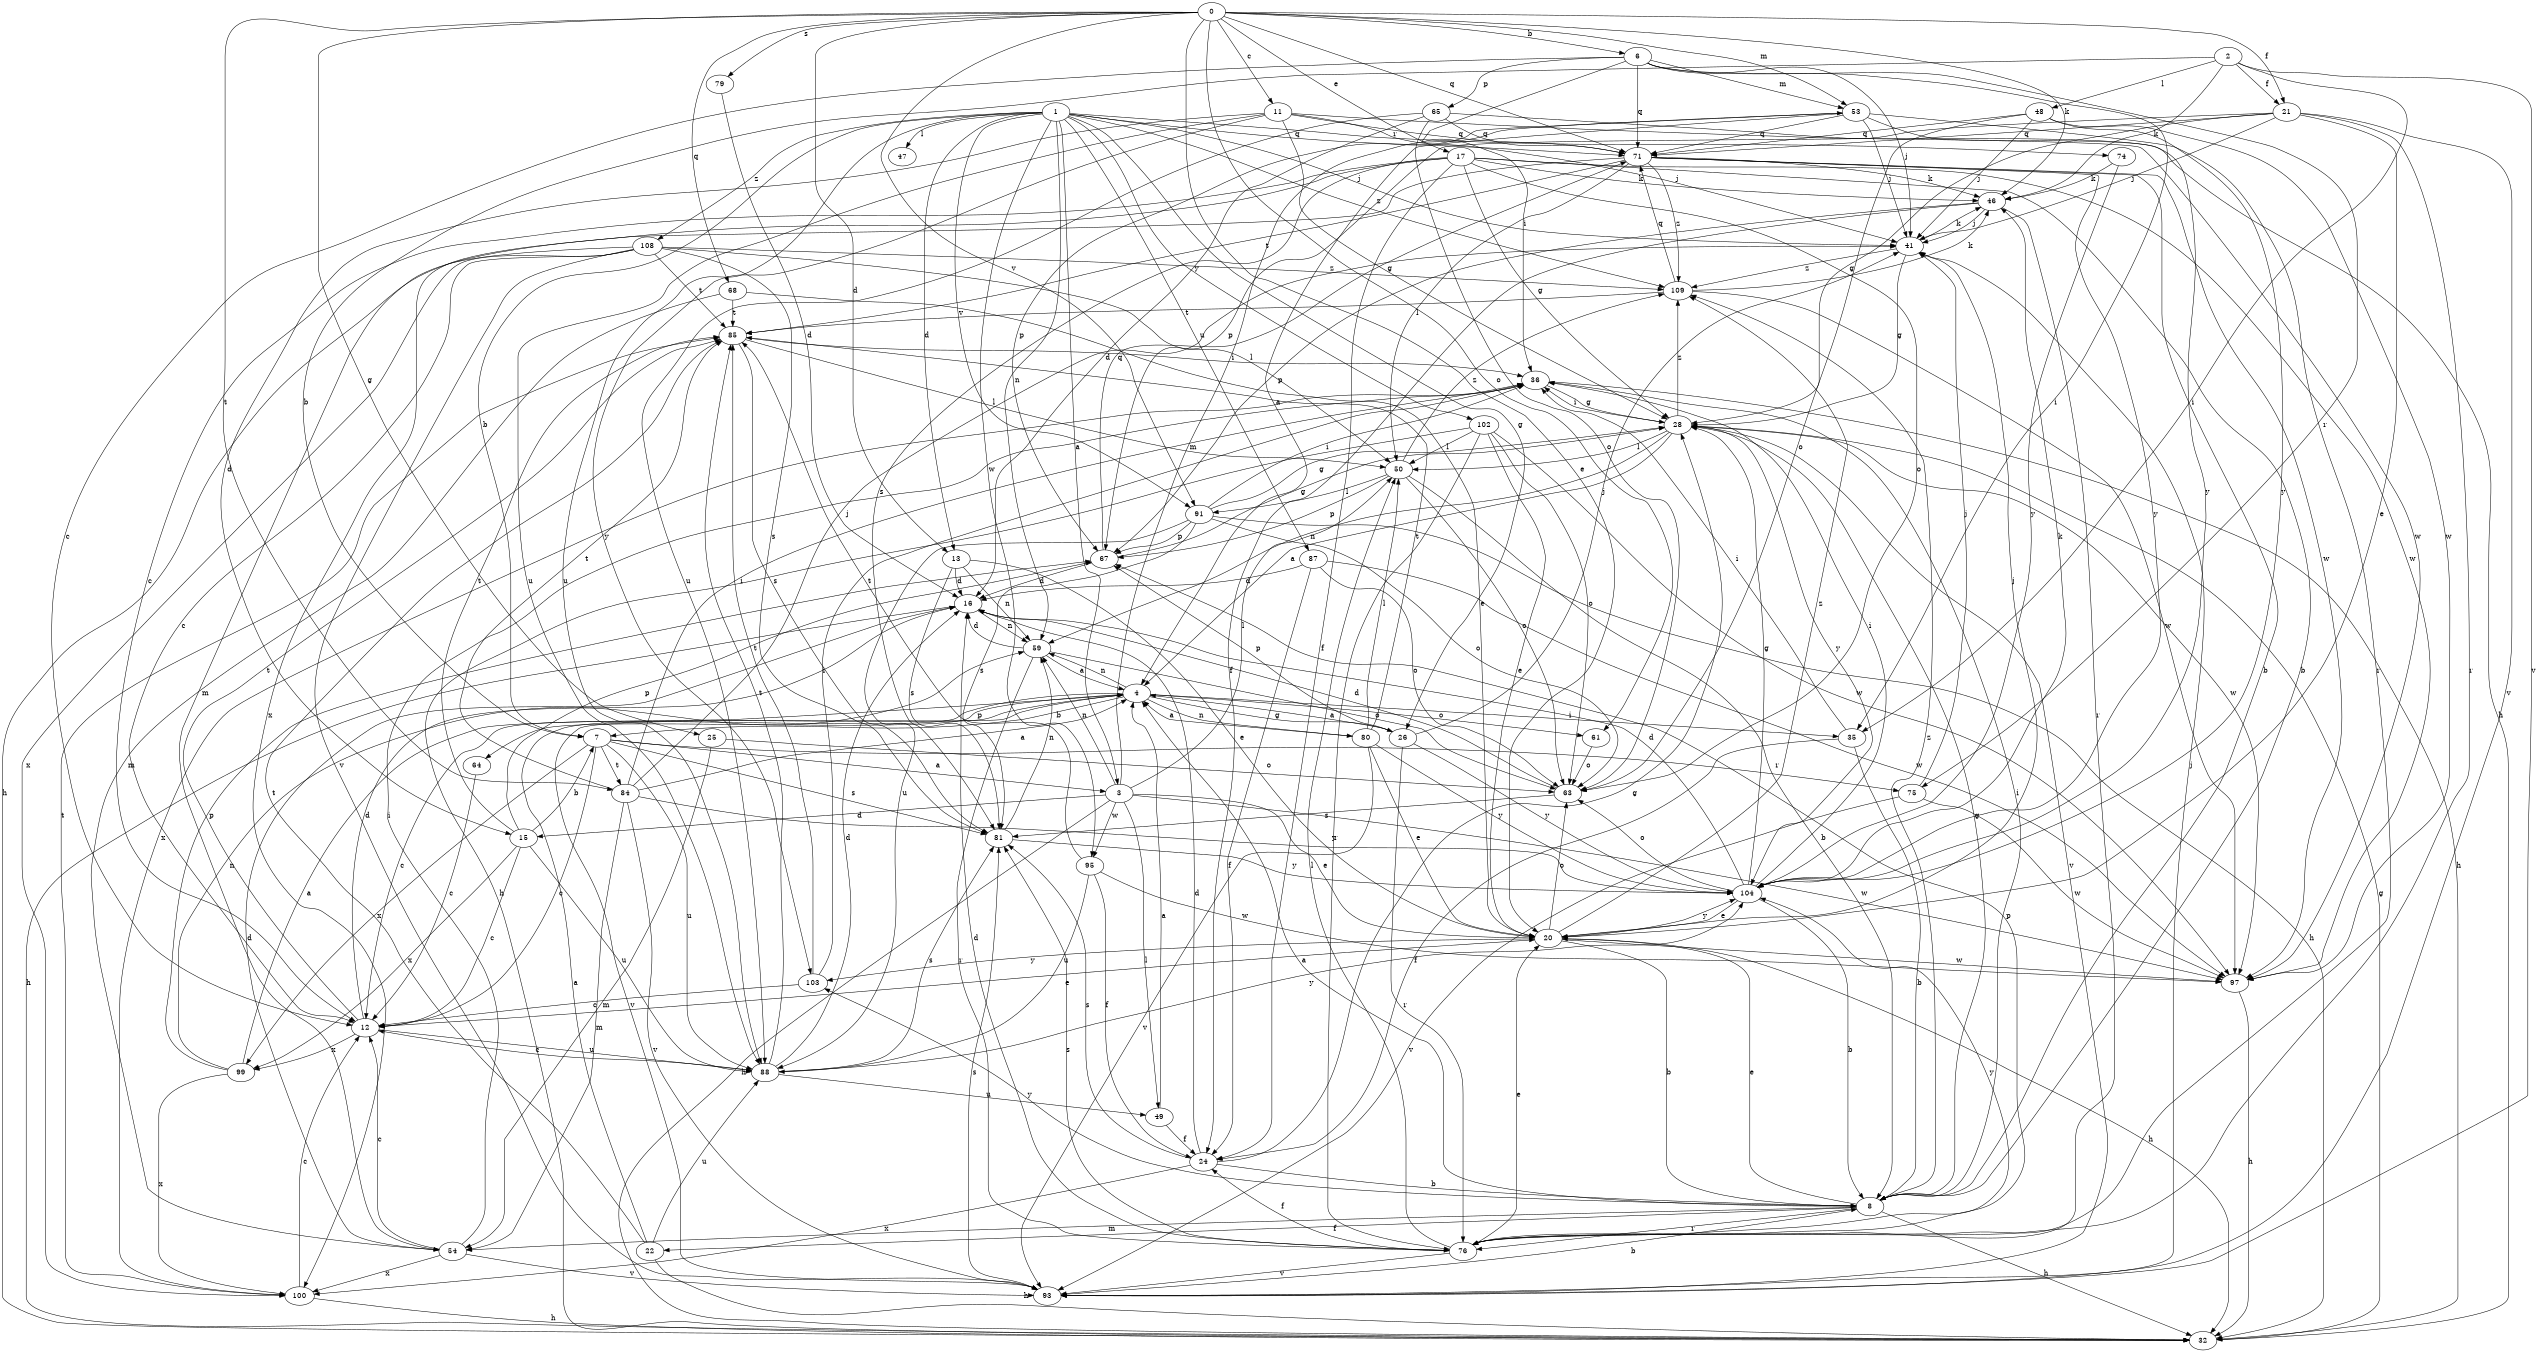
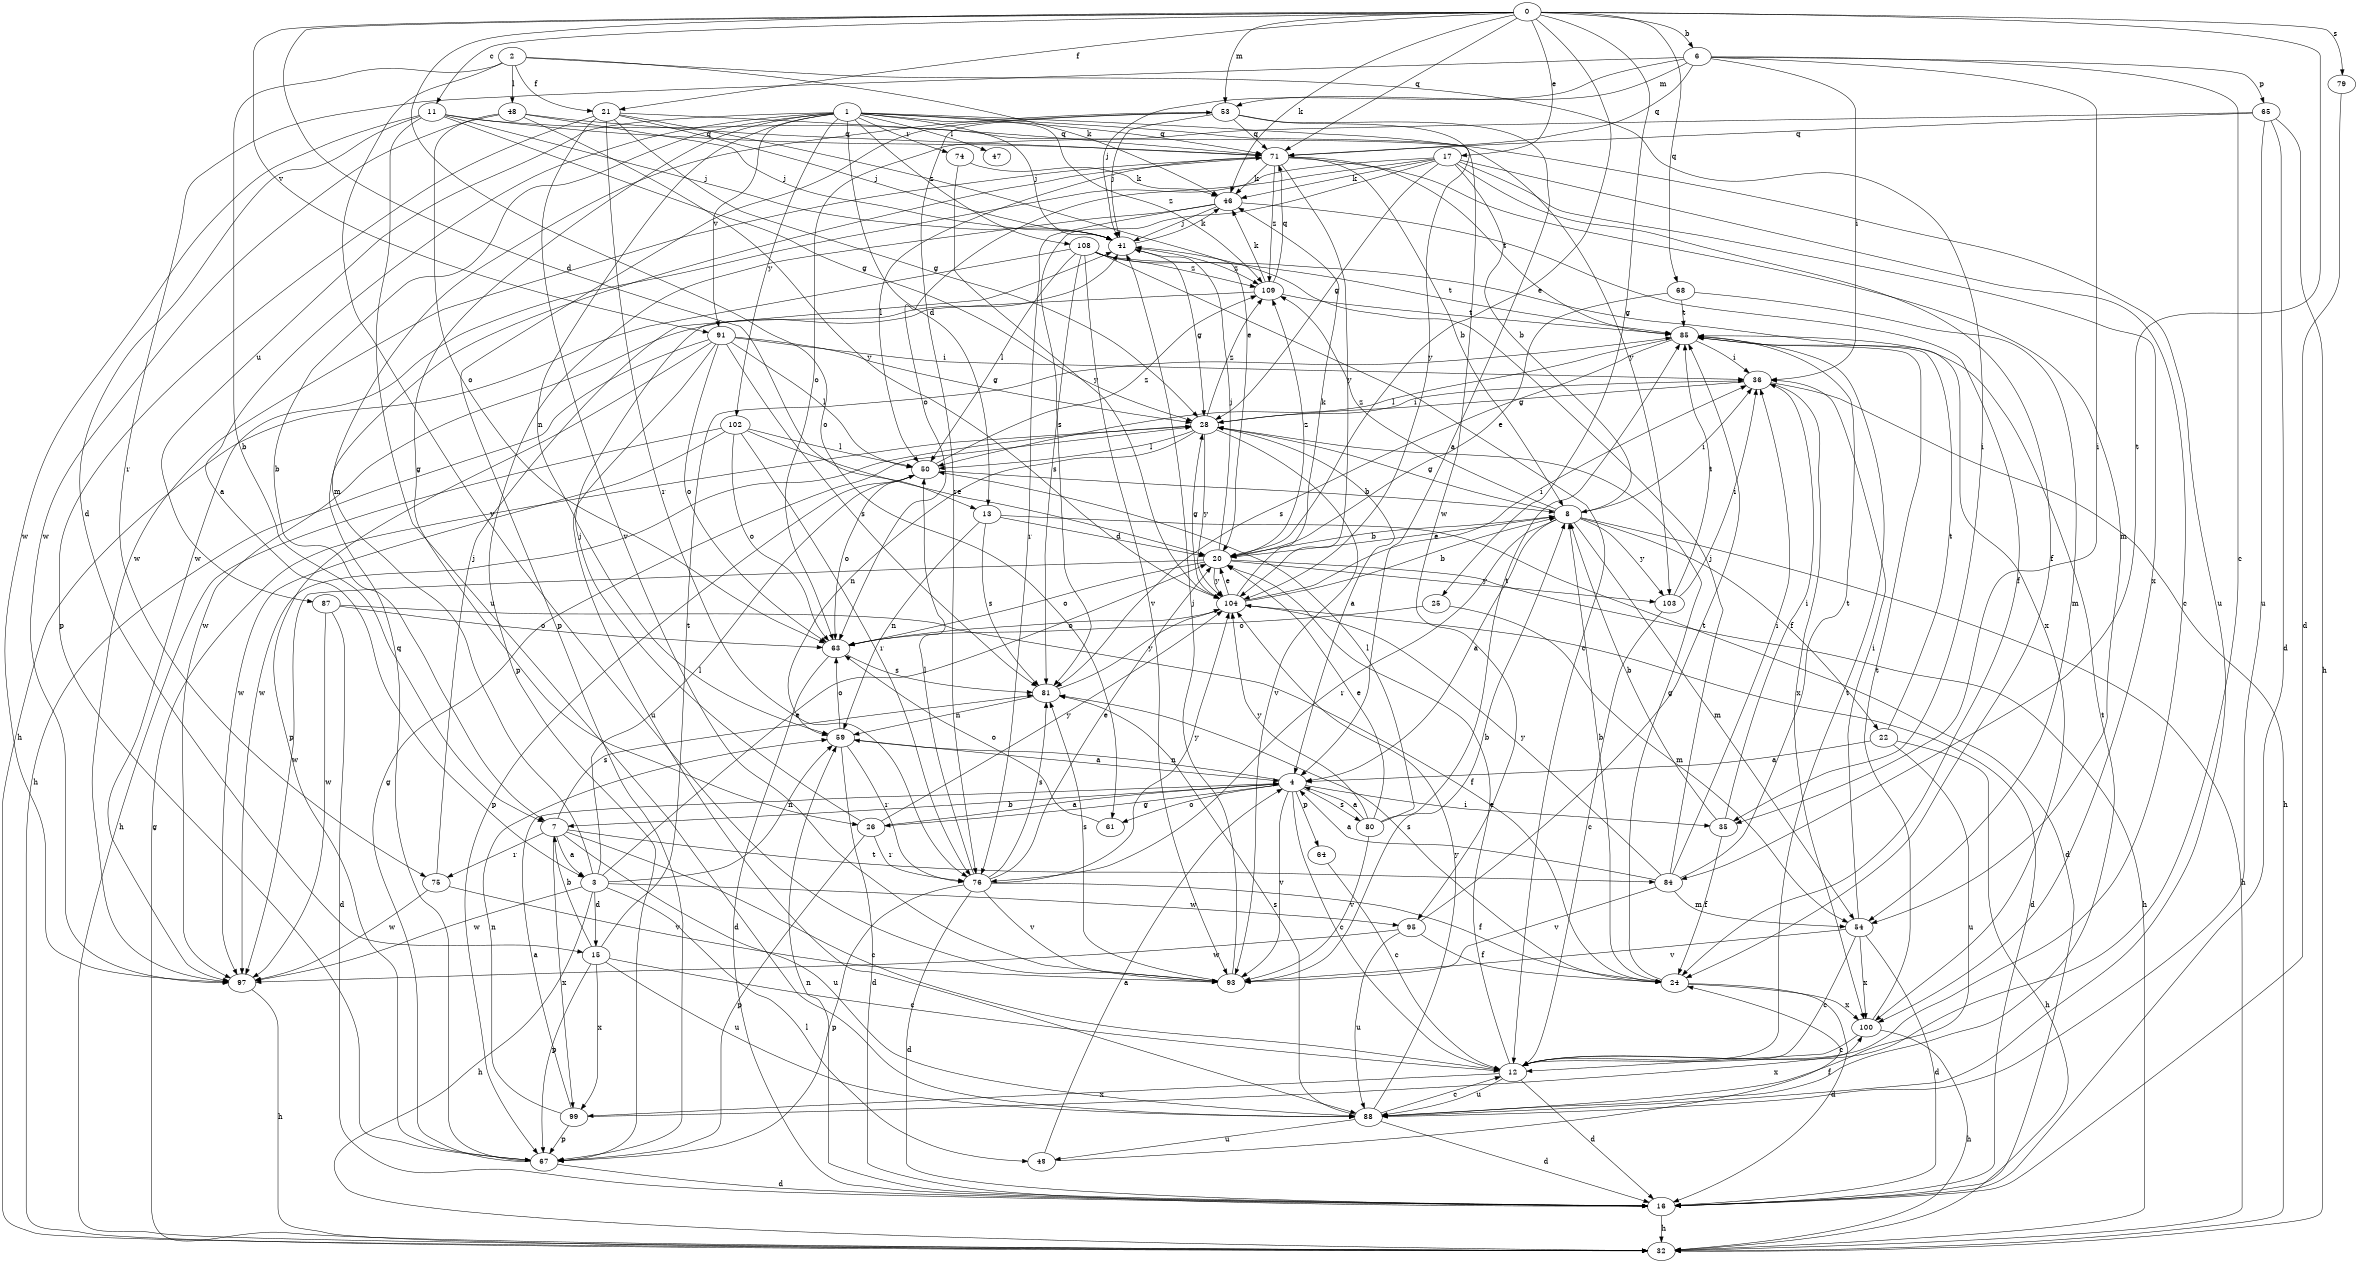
(1312, 497) -> (817, 401)
(1201, 716) -> (1342, 805)
(1242, 738) -> (1119, 537)
